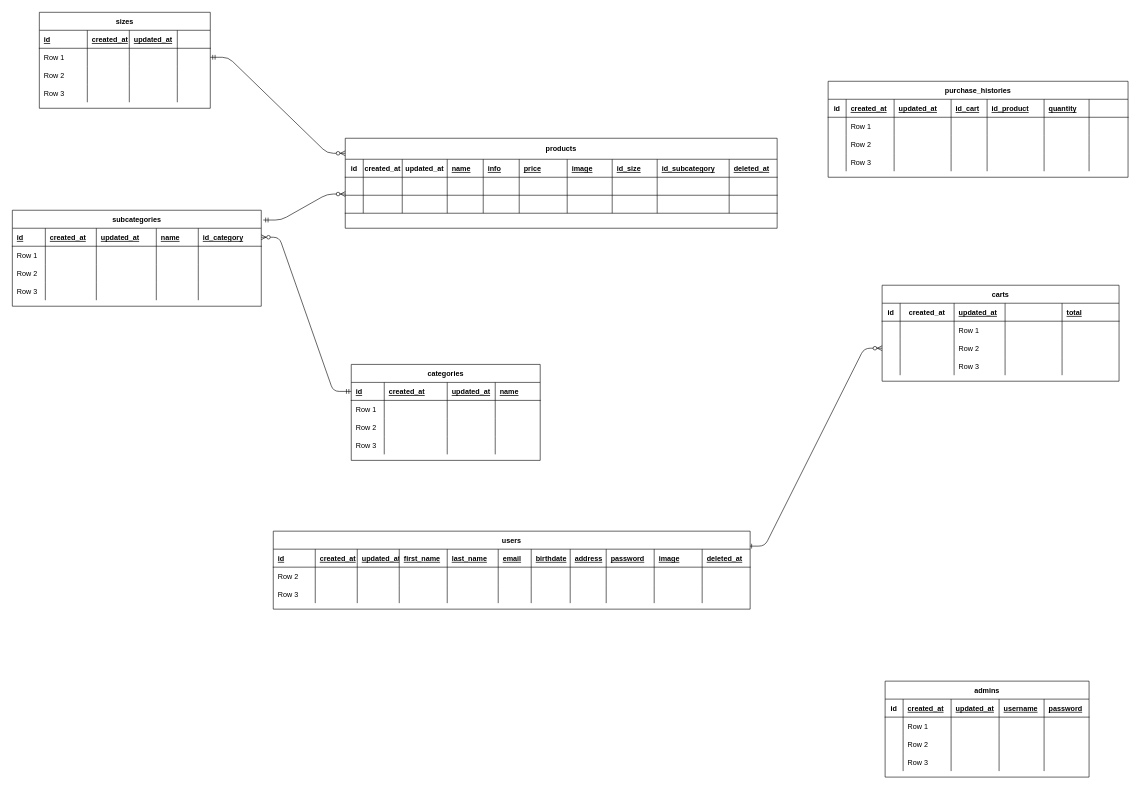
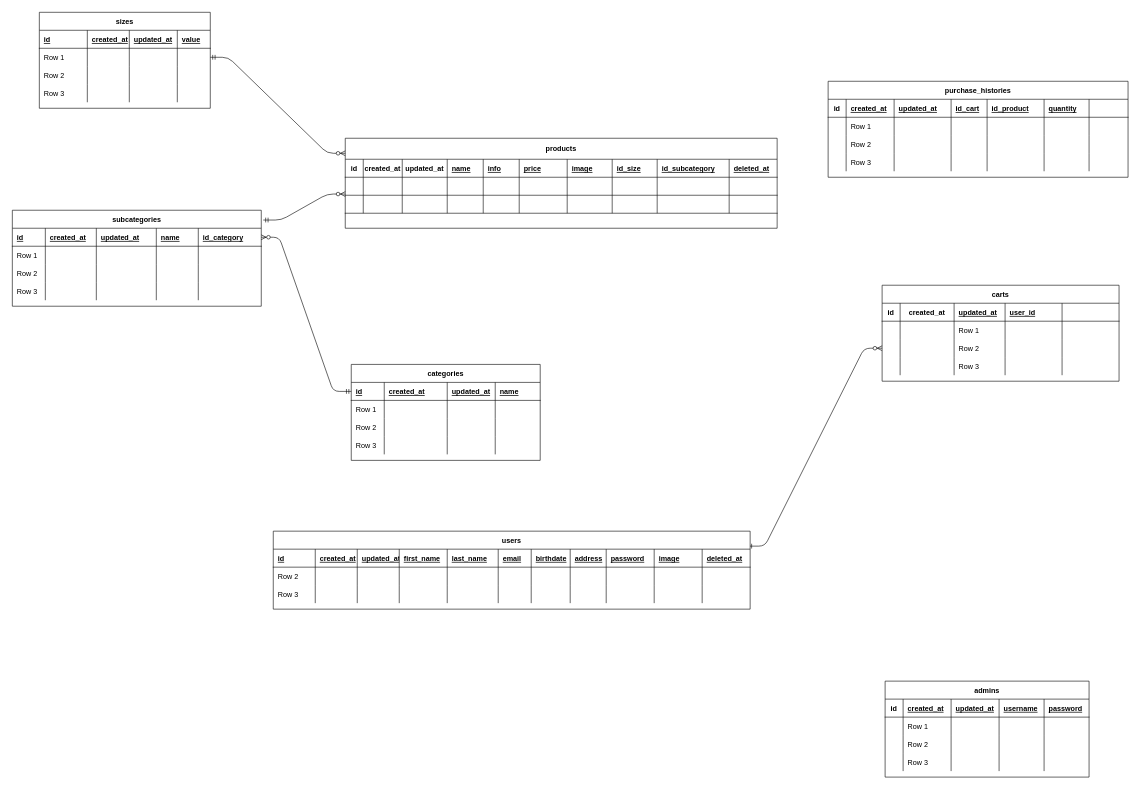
none -> (194, 39)
none -> (1034, 312)
(1091, 312) -> none
